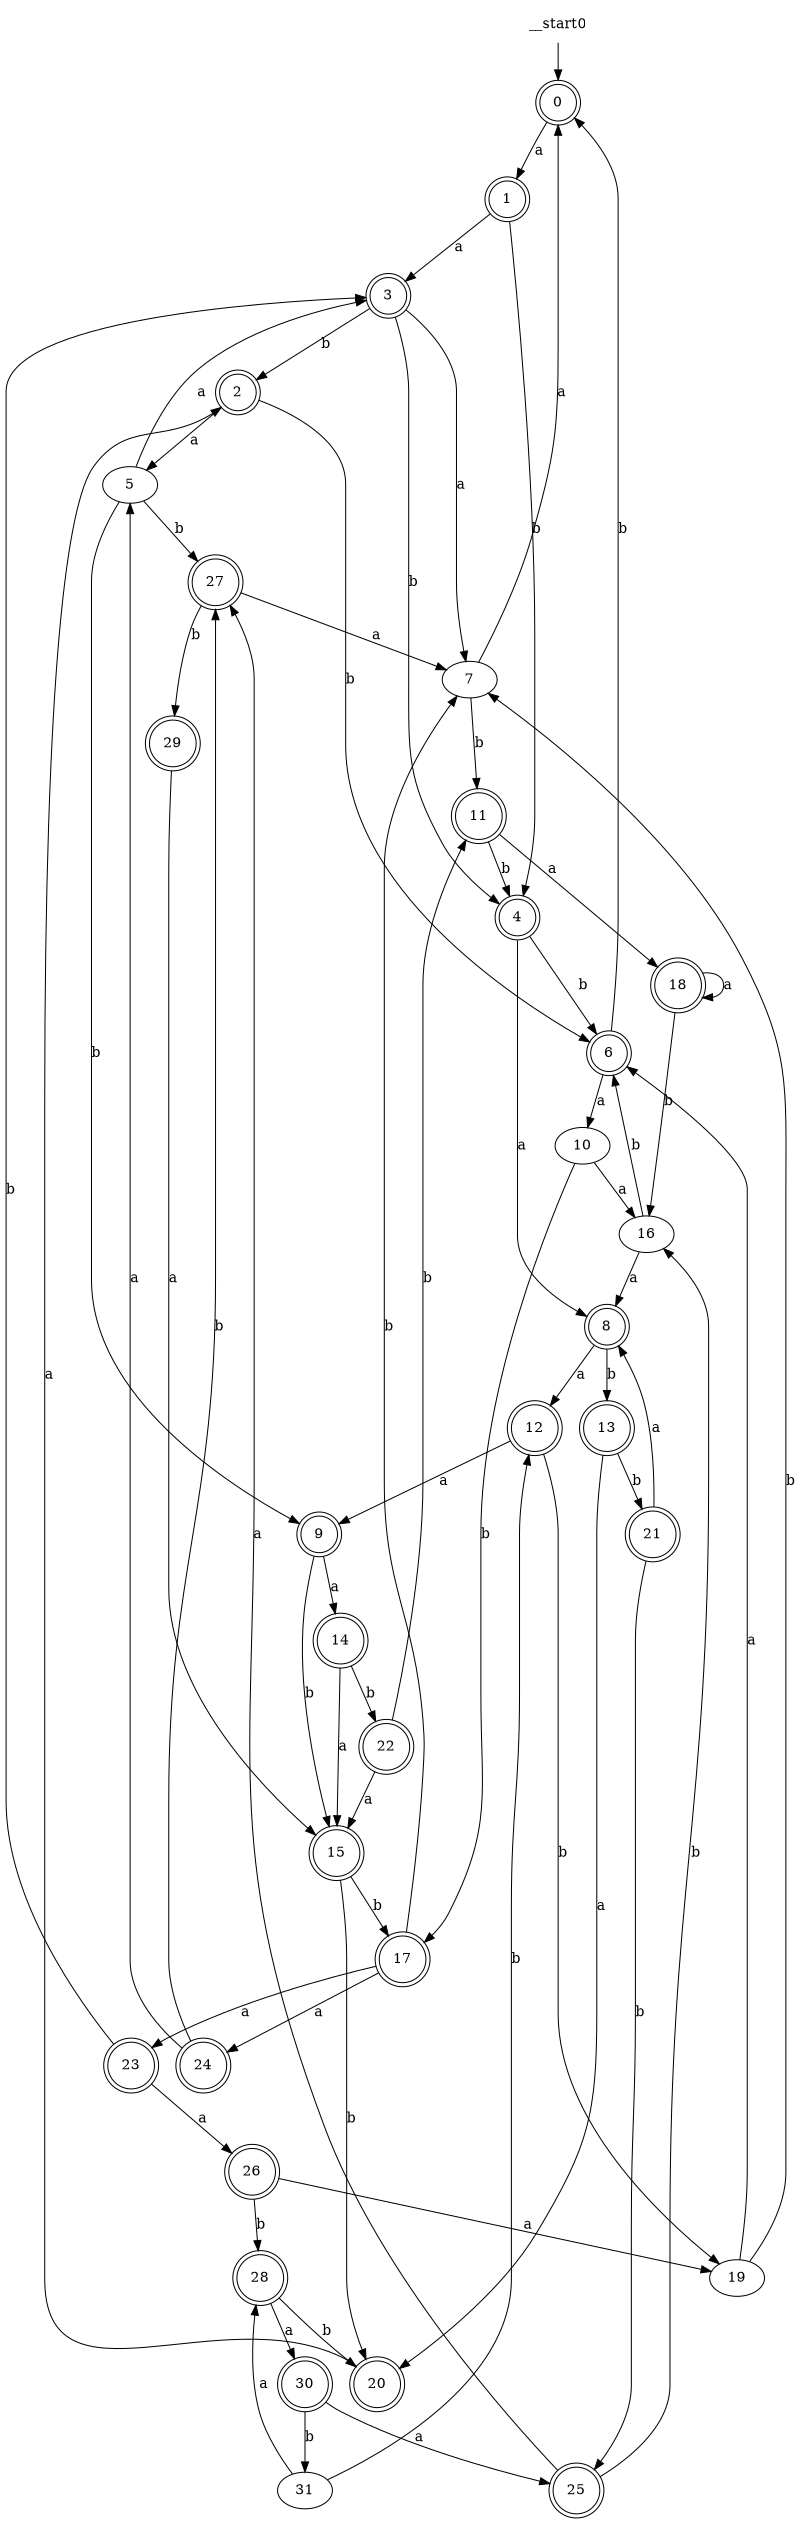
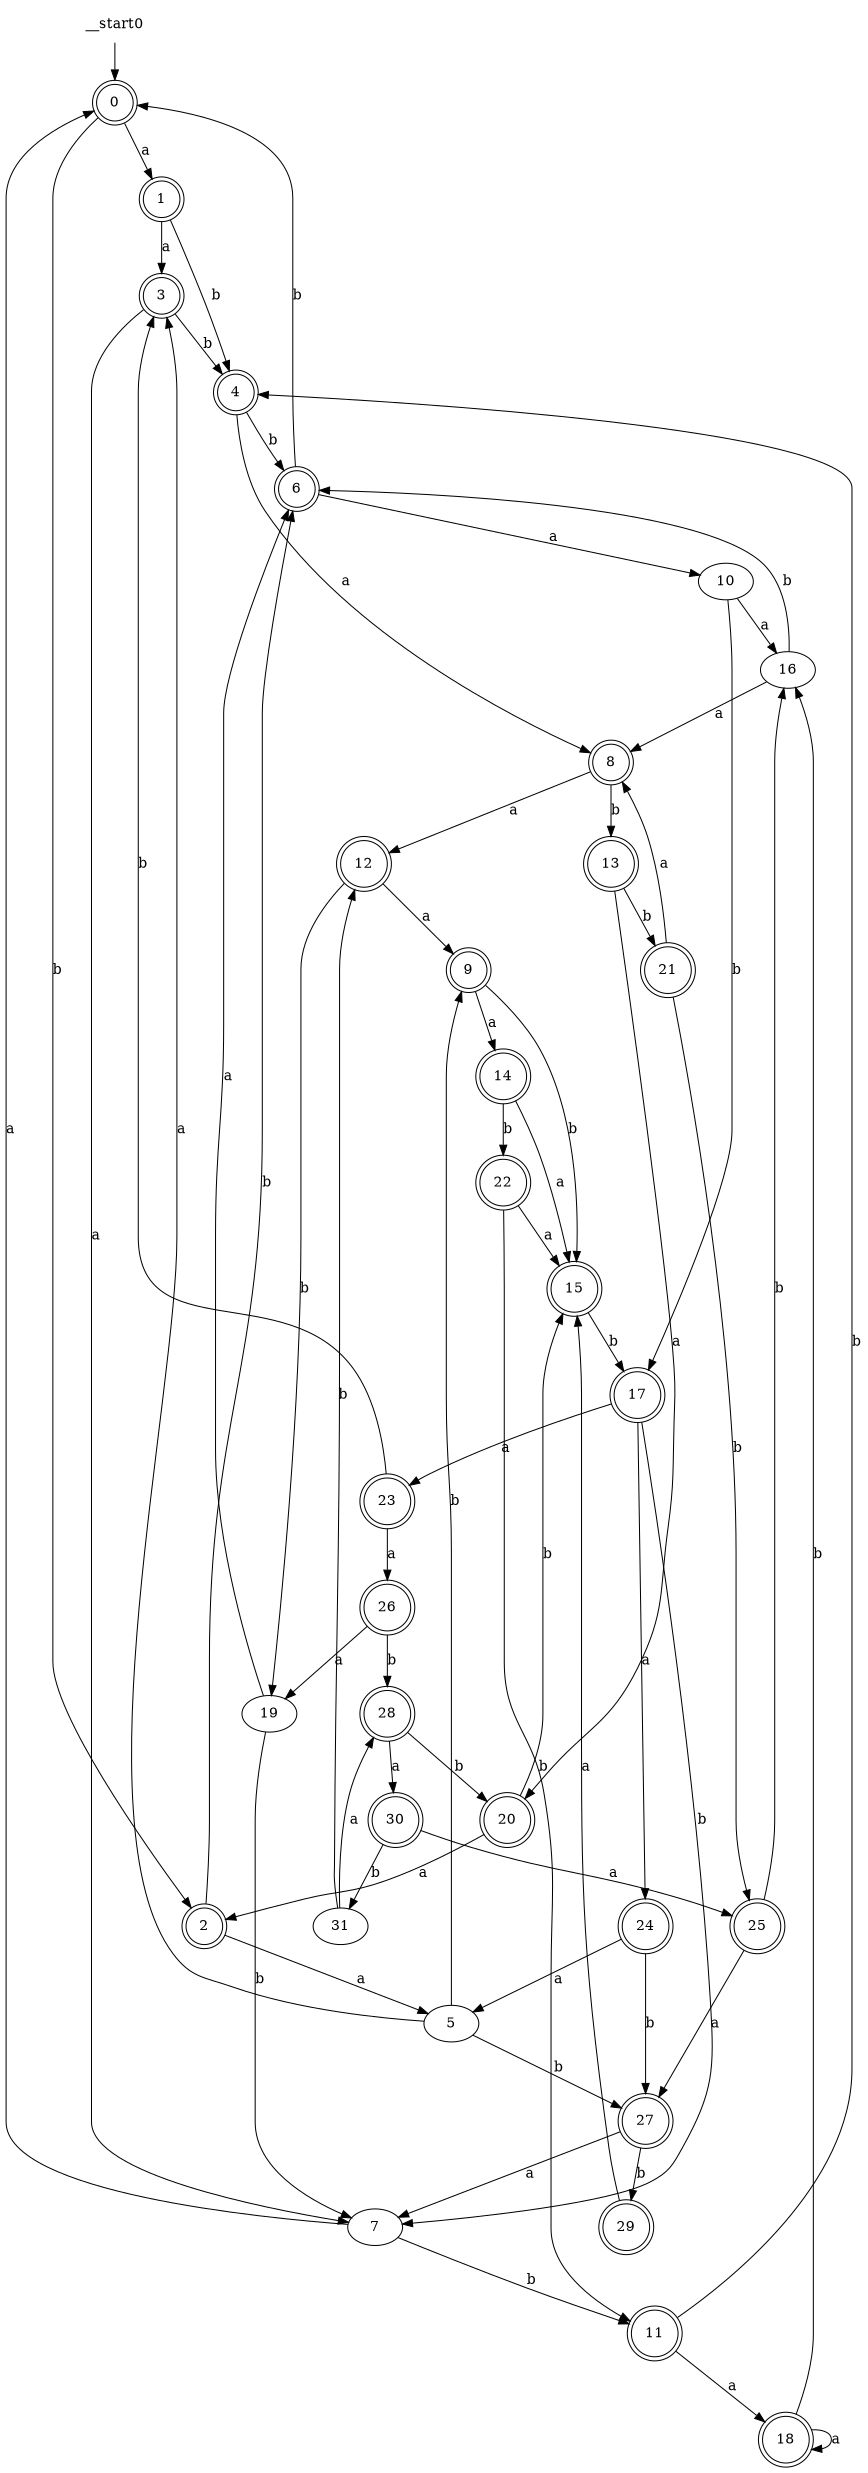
(317, 341) -> (53, 1020)
(347, 2116) -> (543, 1560)
